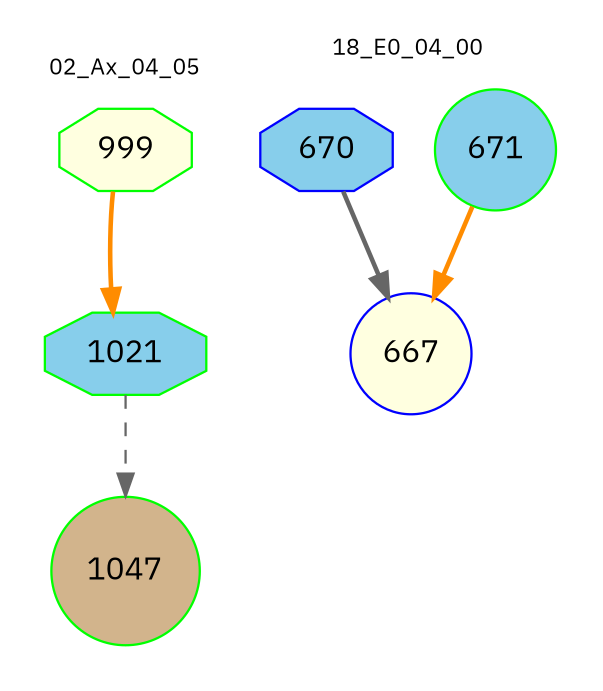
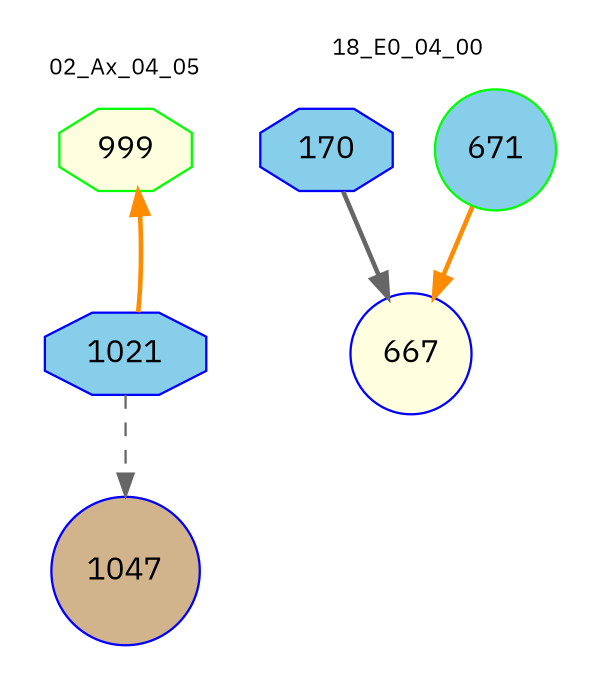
(327, 150) -> (327, 150)
(110, 240) -> (141, 263)
(126, 354) -> (126, 354)
(126, 571) -> (126, 571)
